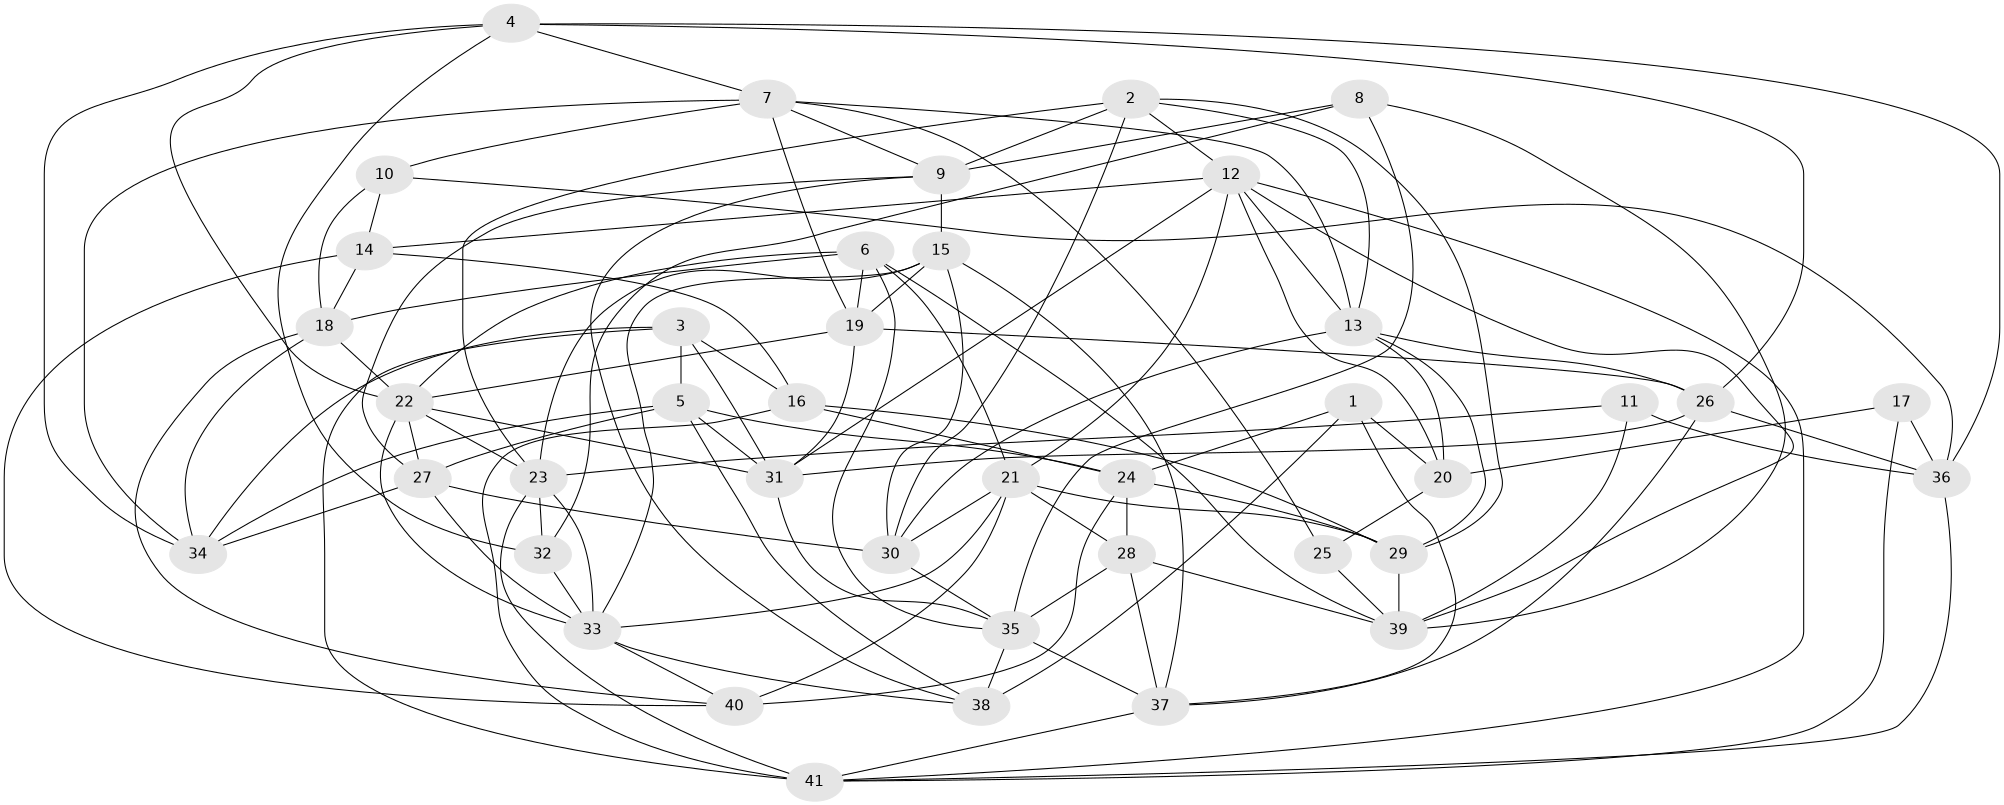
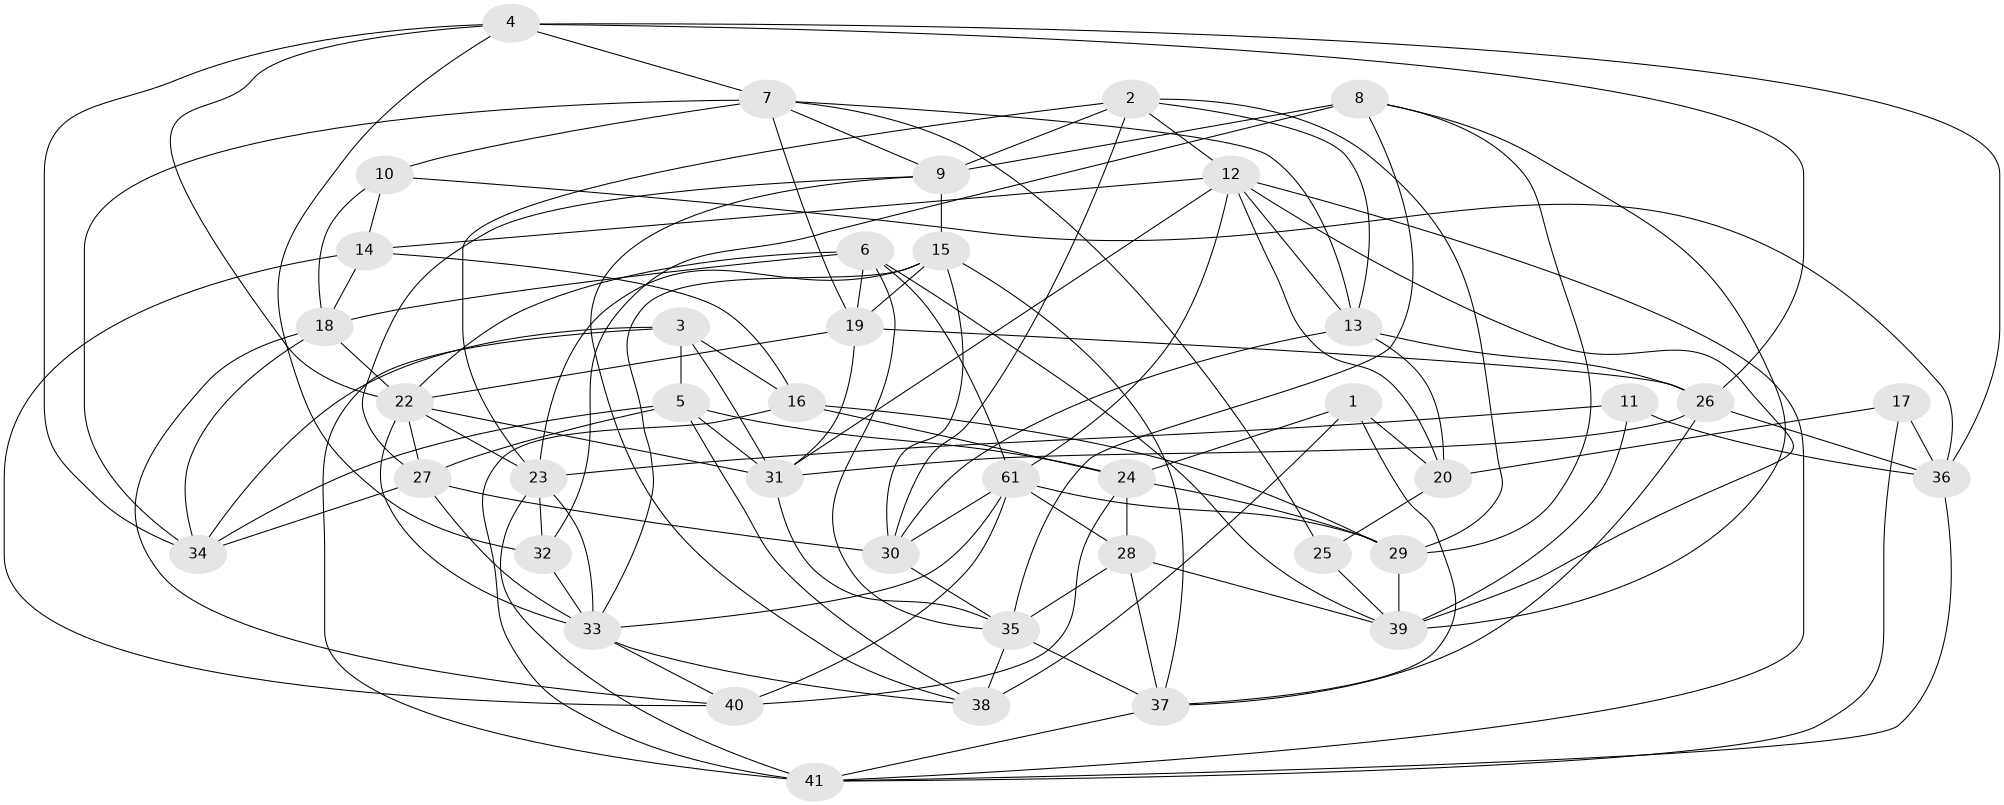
(1475, 433) -> (1577, 330)
(1011, 479) -> (1011, 479)
